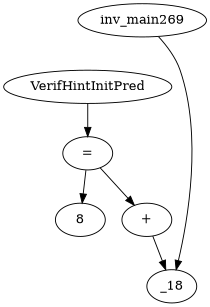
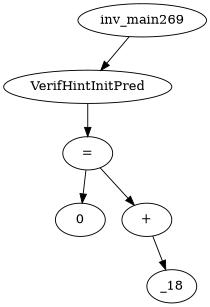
(192, 145) -> (118, 50)
(80, 220) -> (80, 220)
